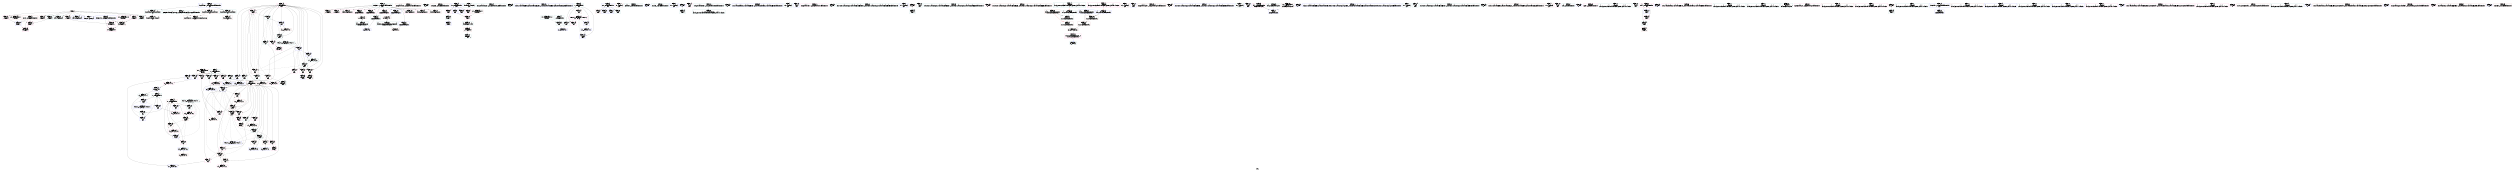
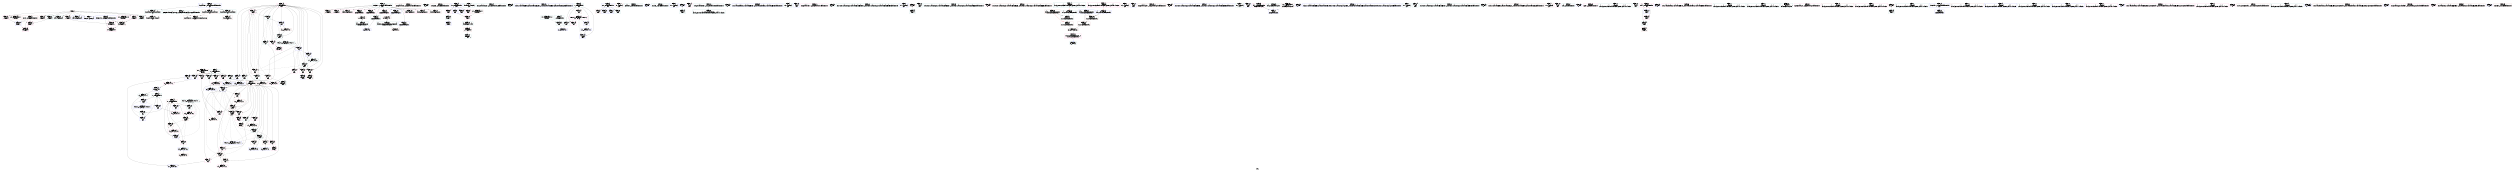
(2308, 6) -> (2308, 6)
